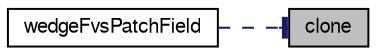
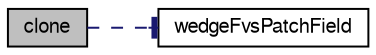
(249, 28) -> (118, 28)
